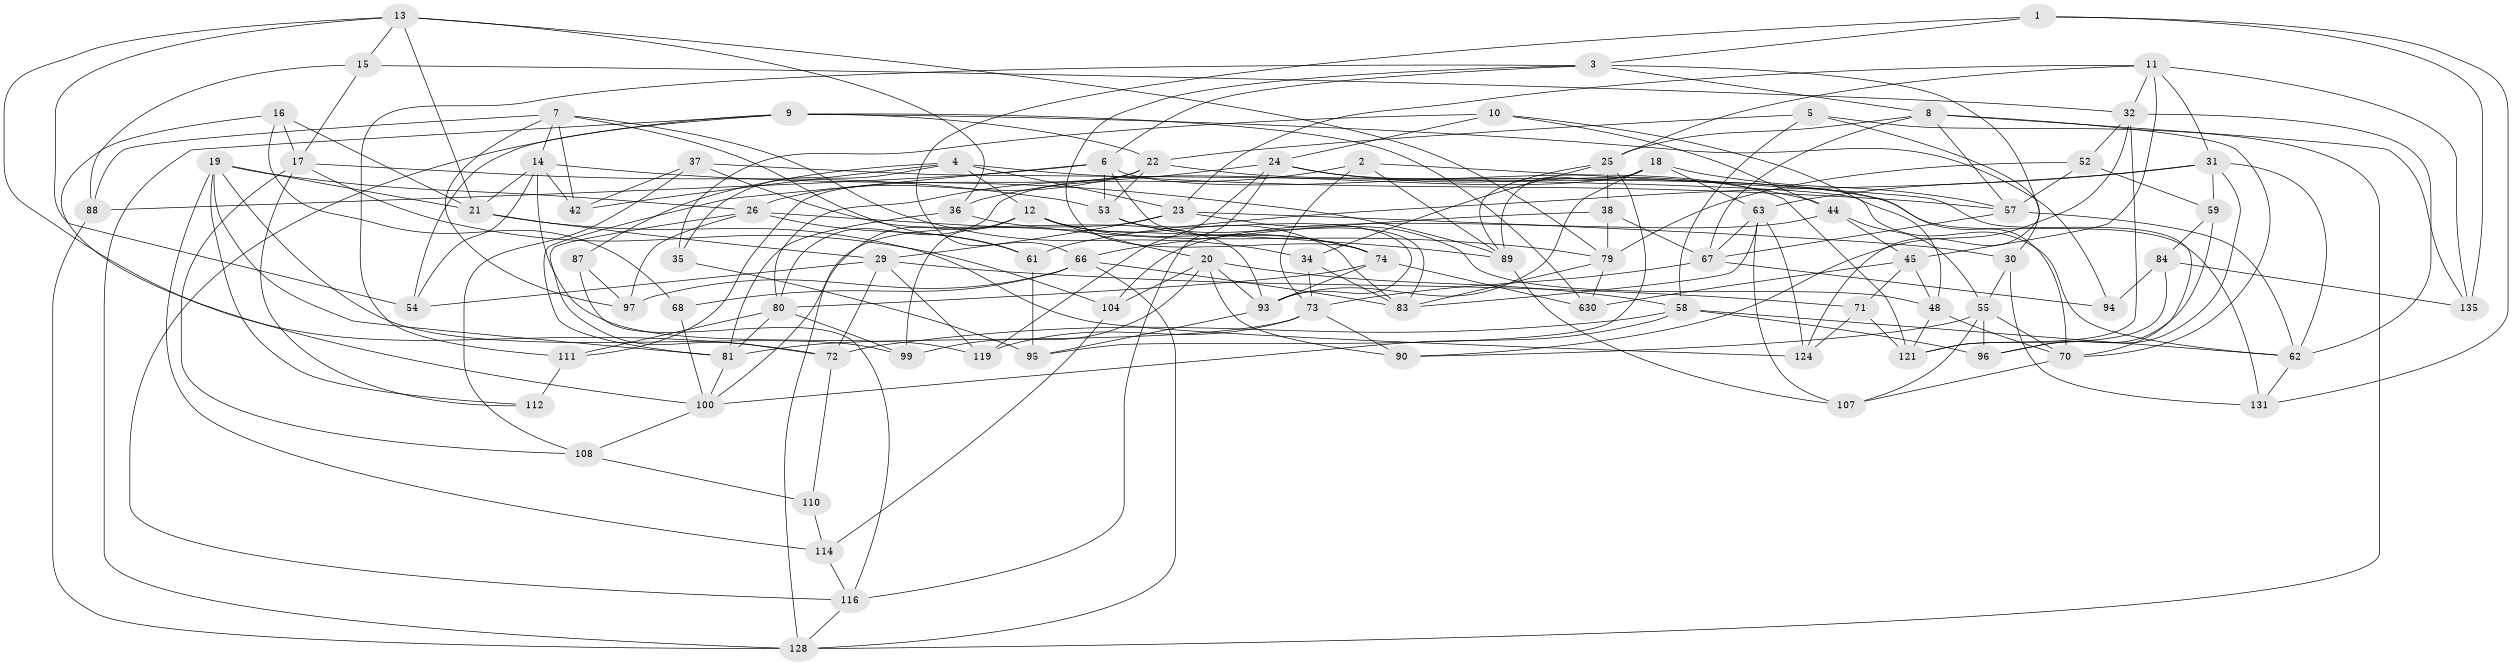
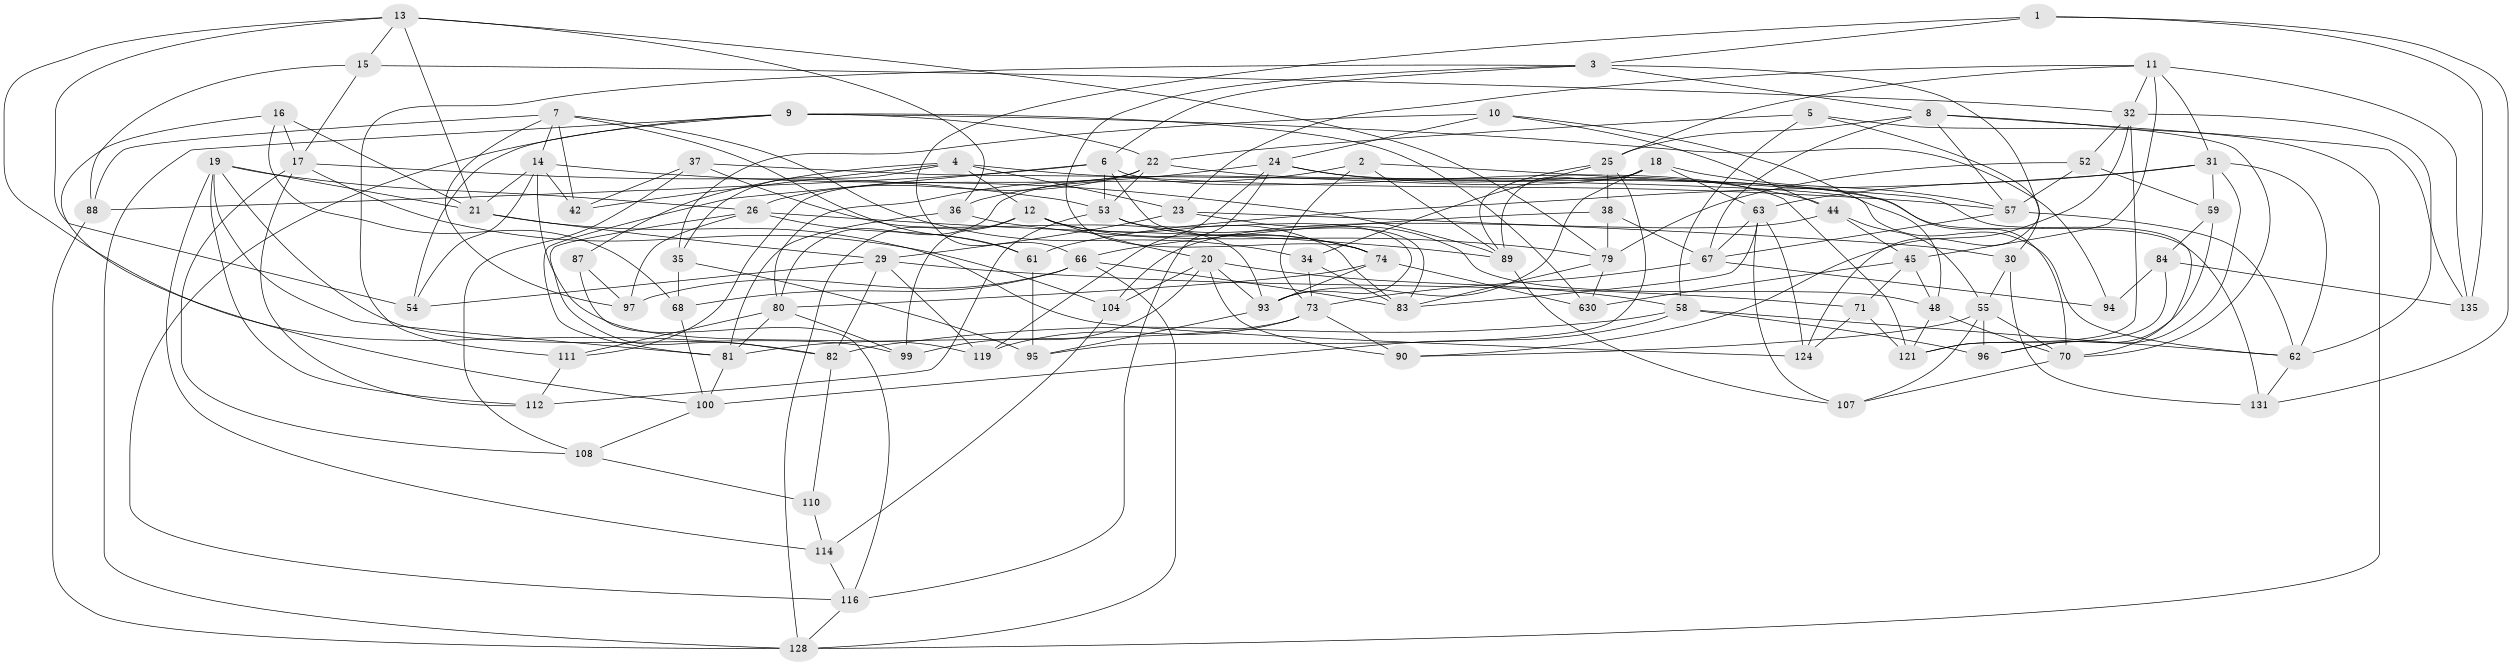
(893, 236) -> none
none -> (678, 285)
(833, 357) -> (833, 357)
none -> (858, 378)
